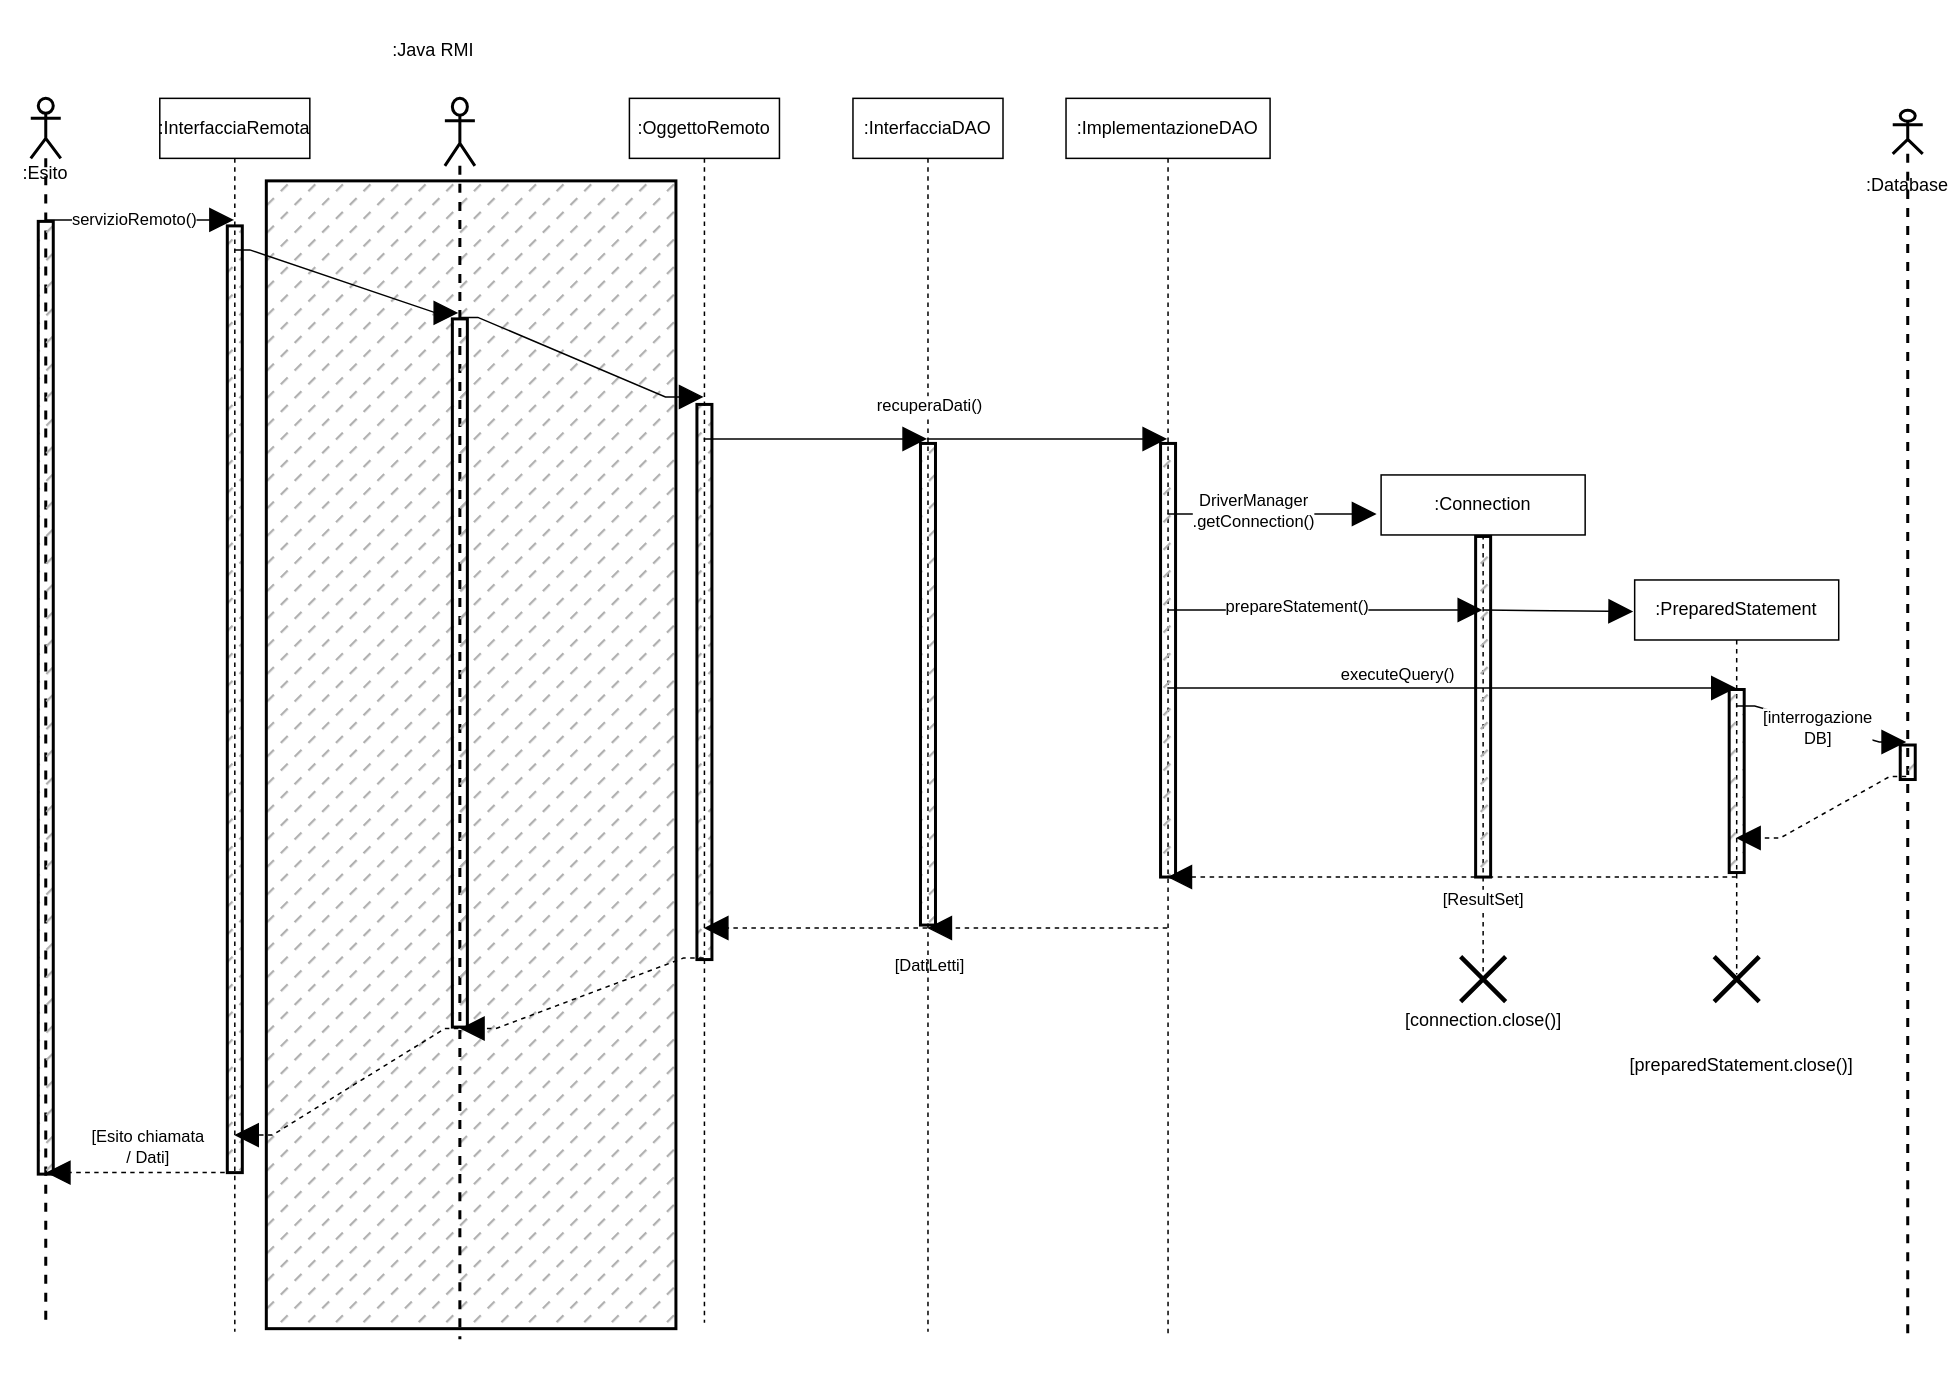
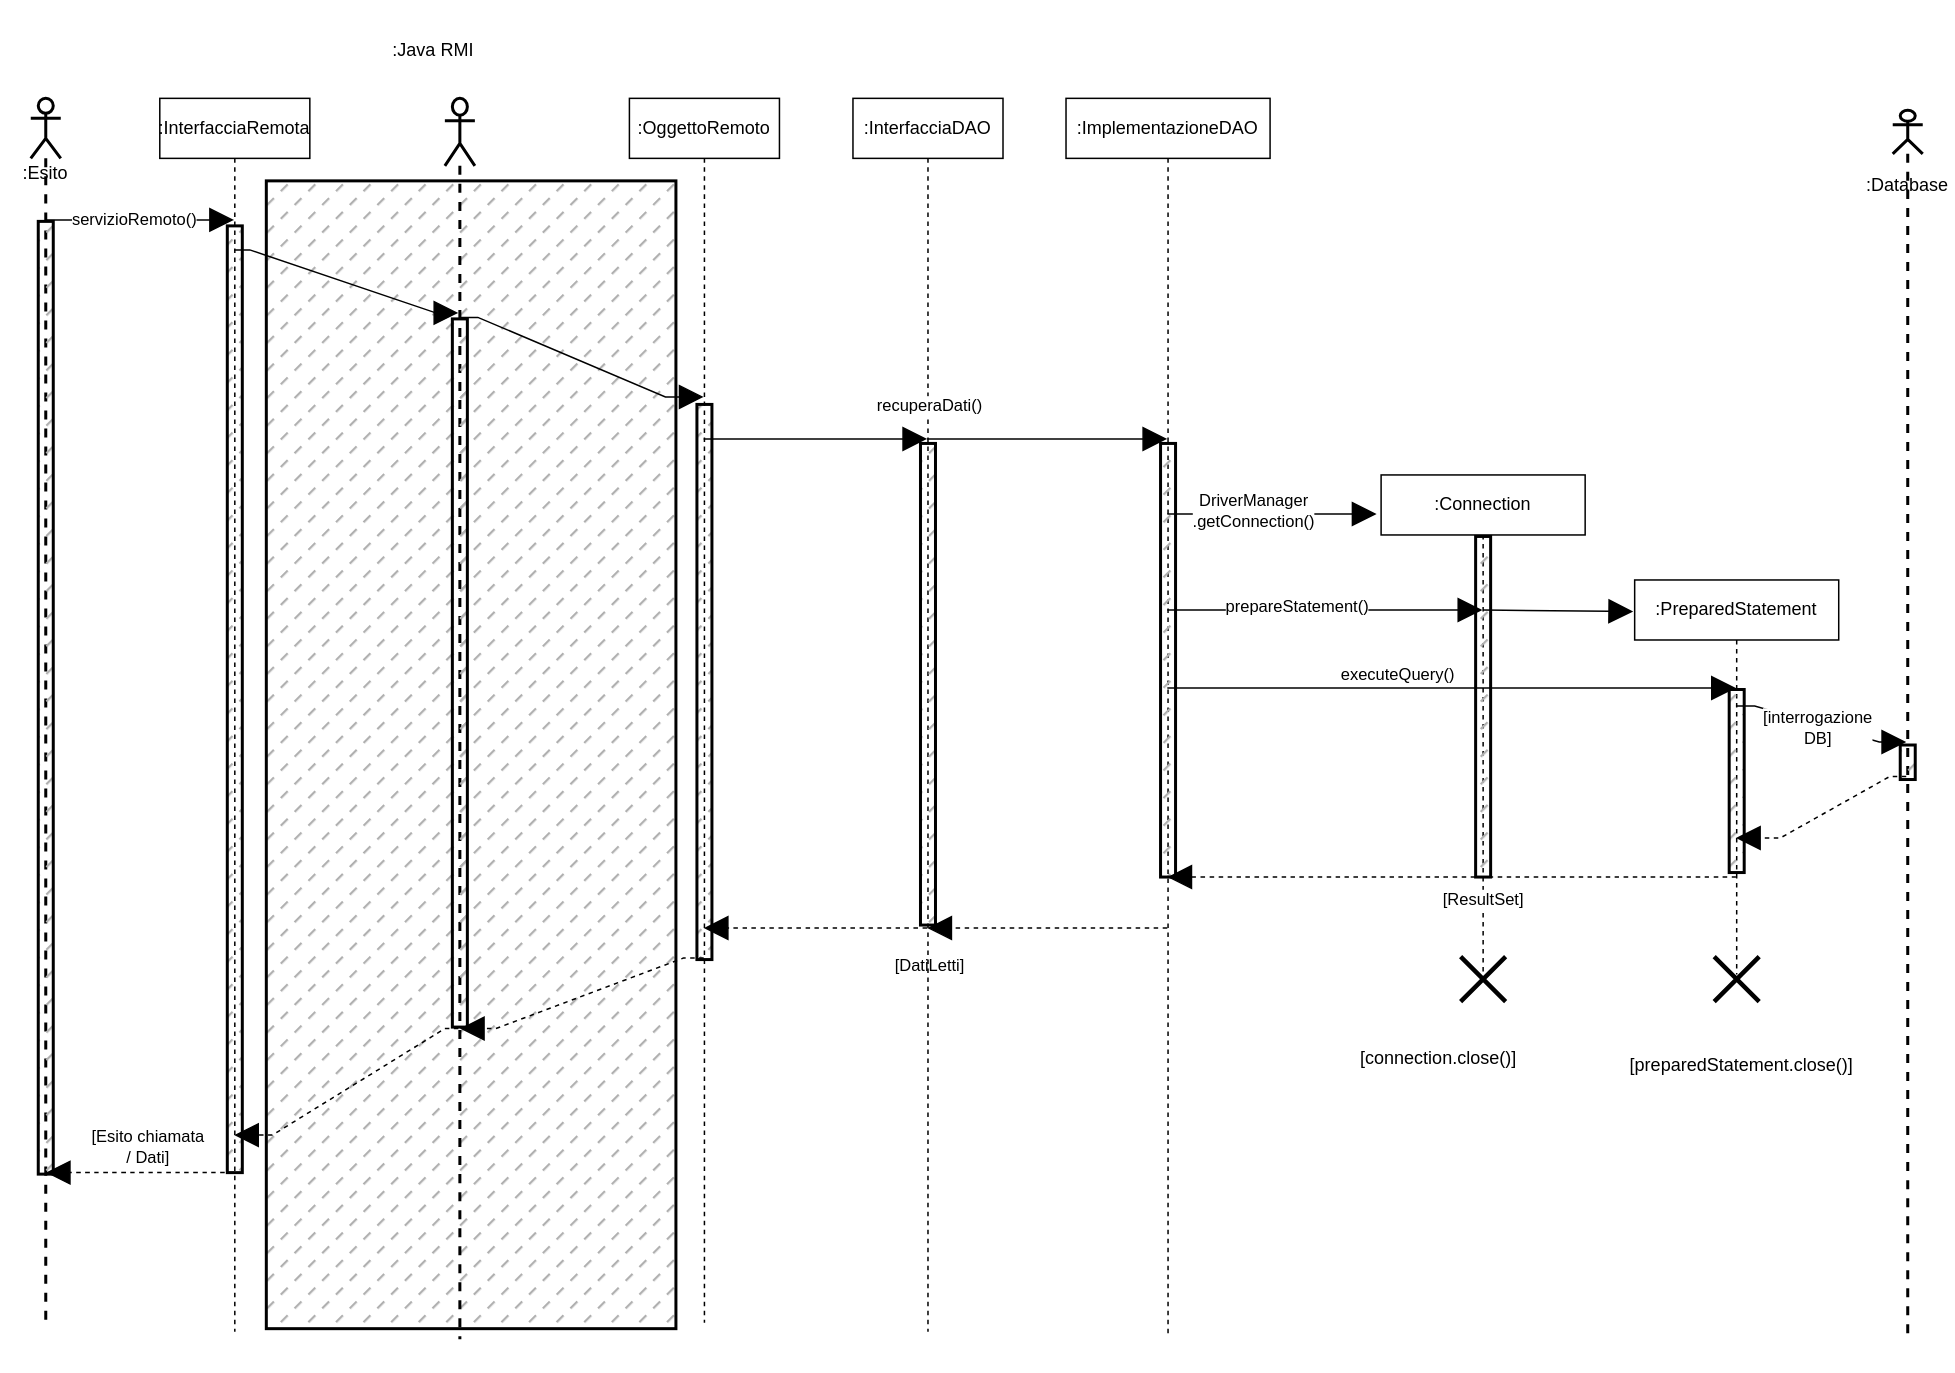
(1483, 1021) -> (1438, 1058)
